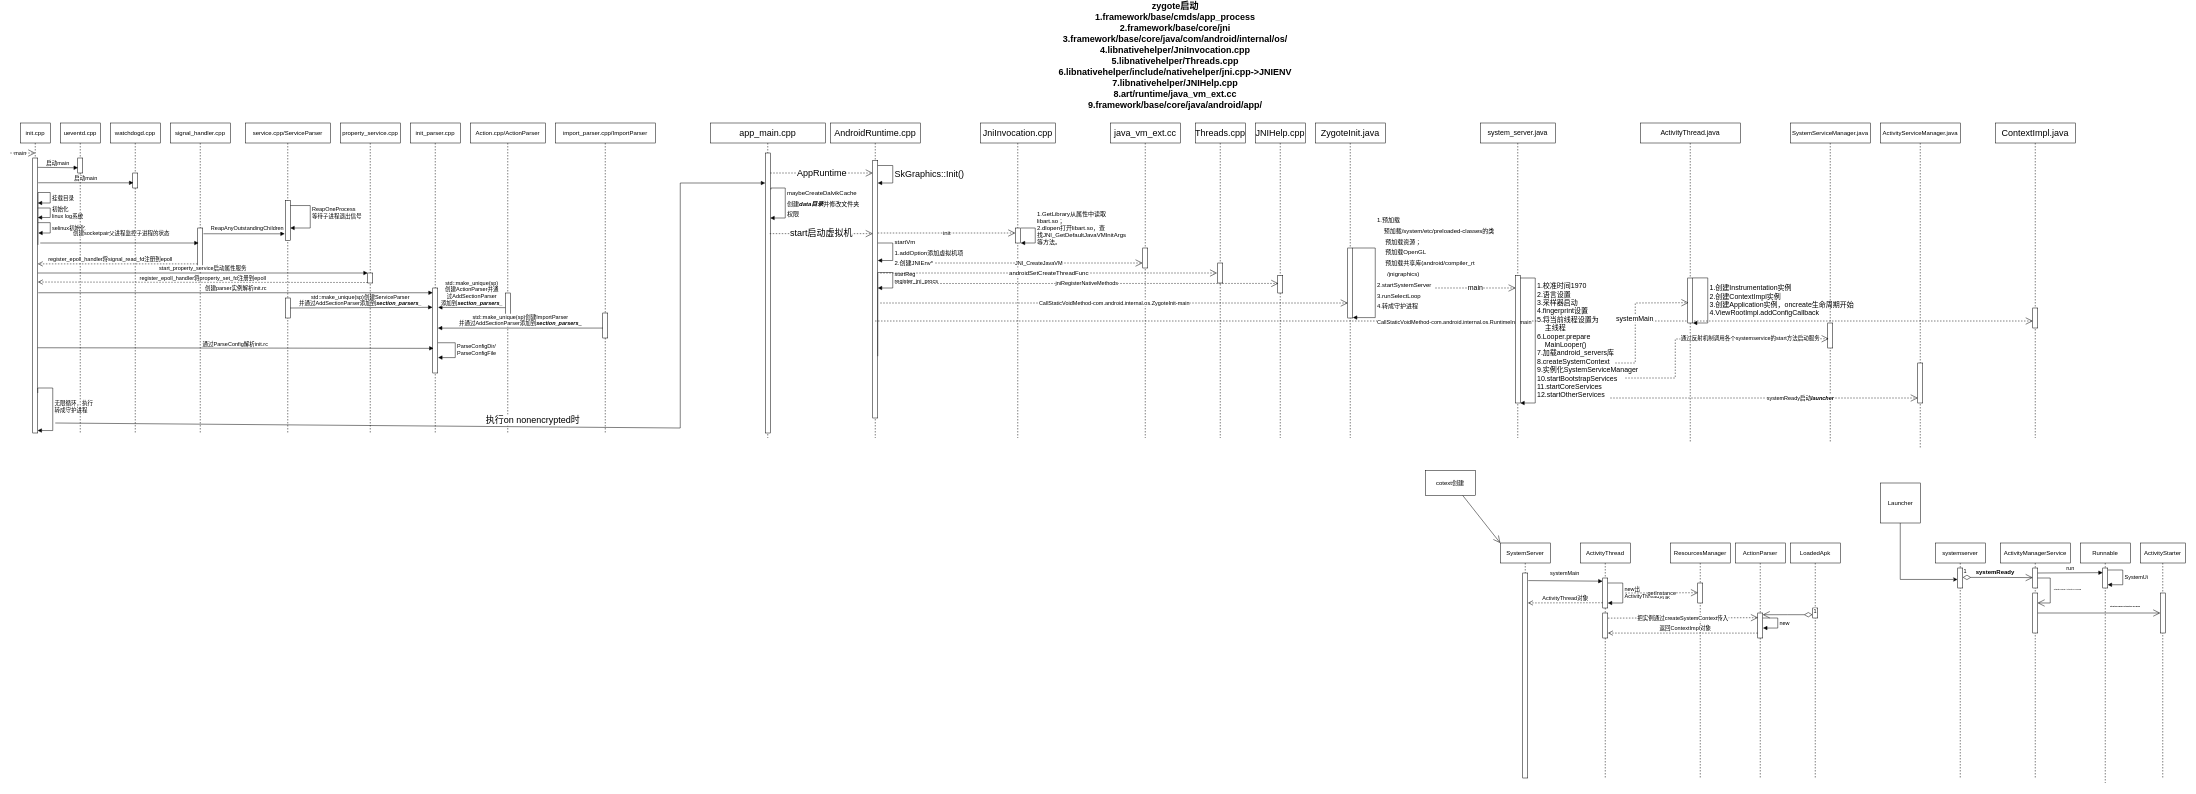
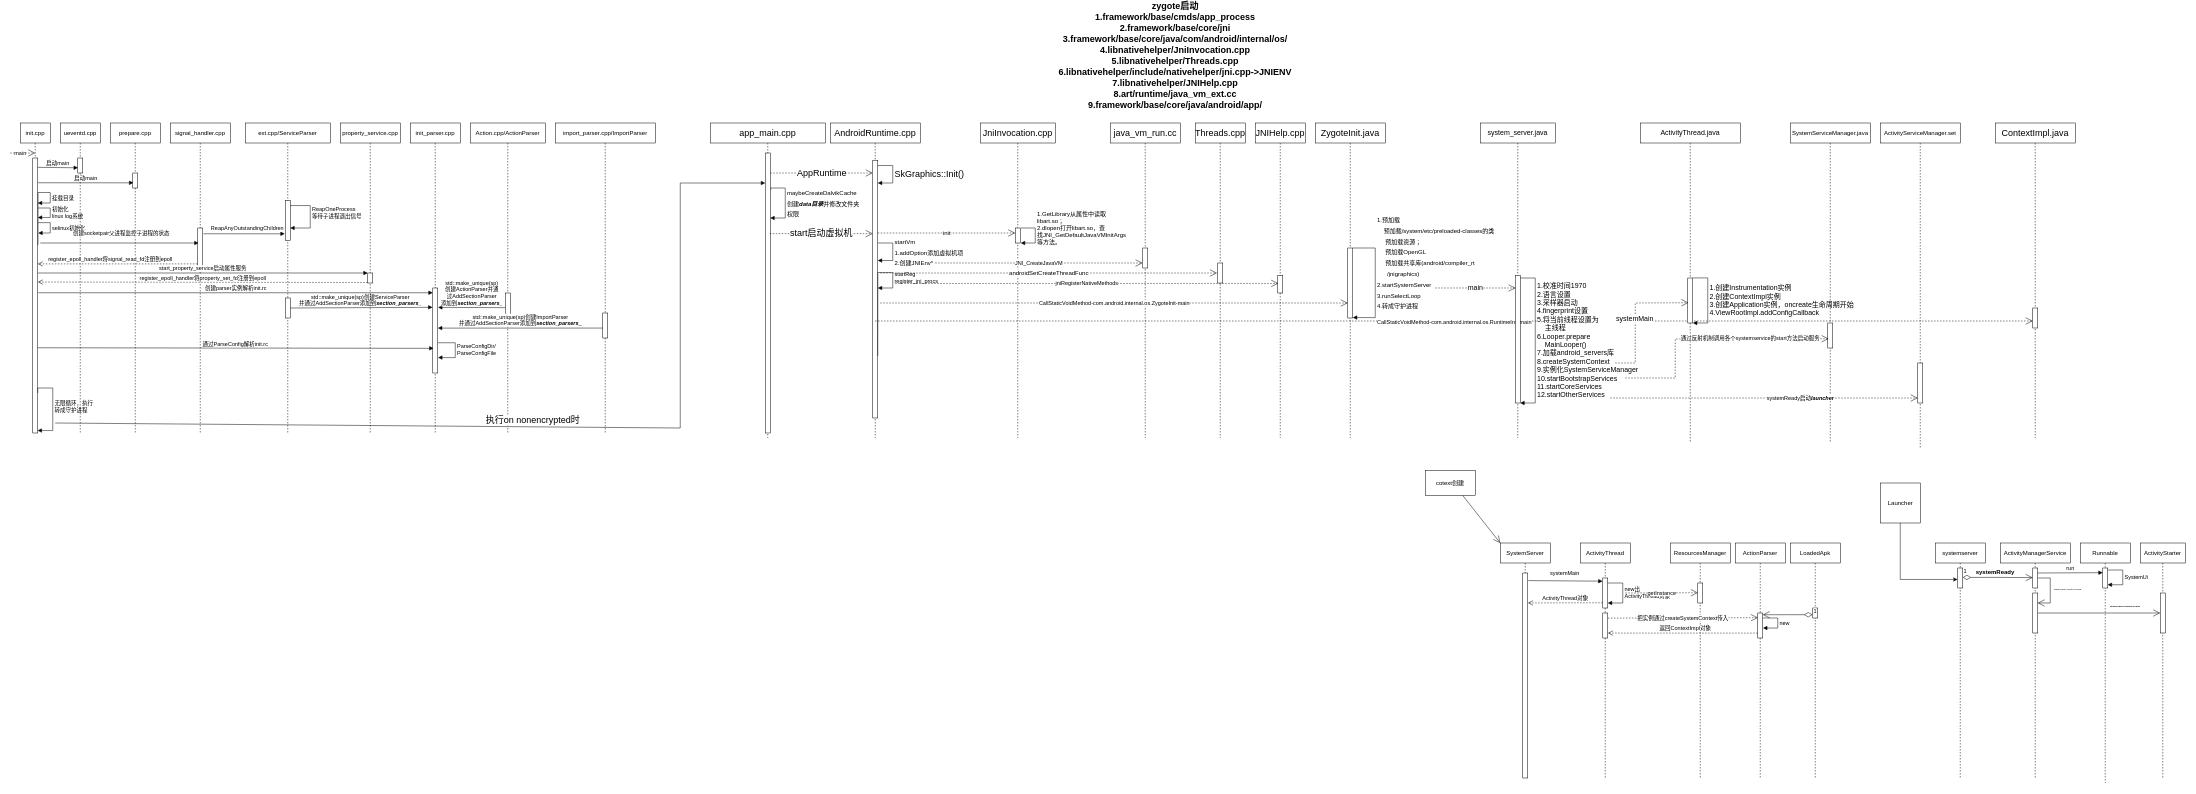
(135, 133) -> (135, 133)
(288, 133) -> (288, 133)
(1145, 133) -> (1145, 133)
(1920, 133) -> (1920, 133)
